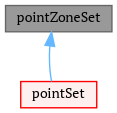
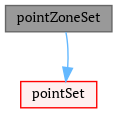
(50, 64) -> (68, 50)
